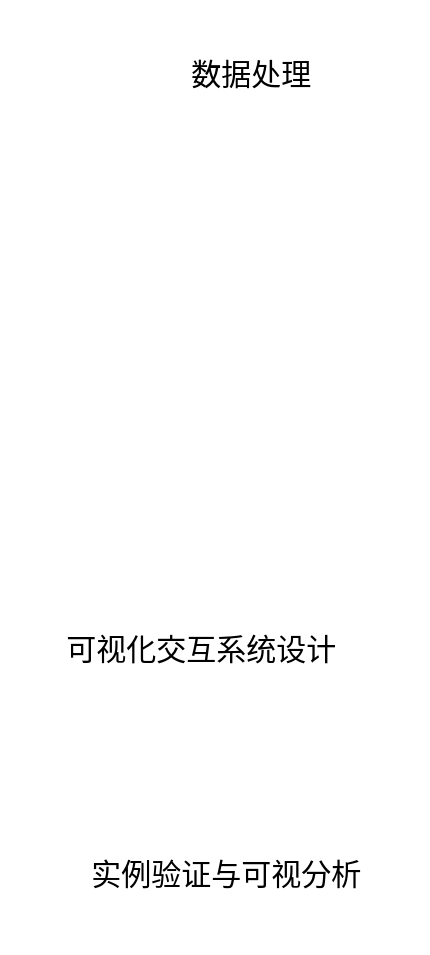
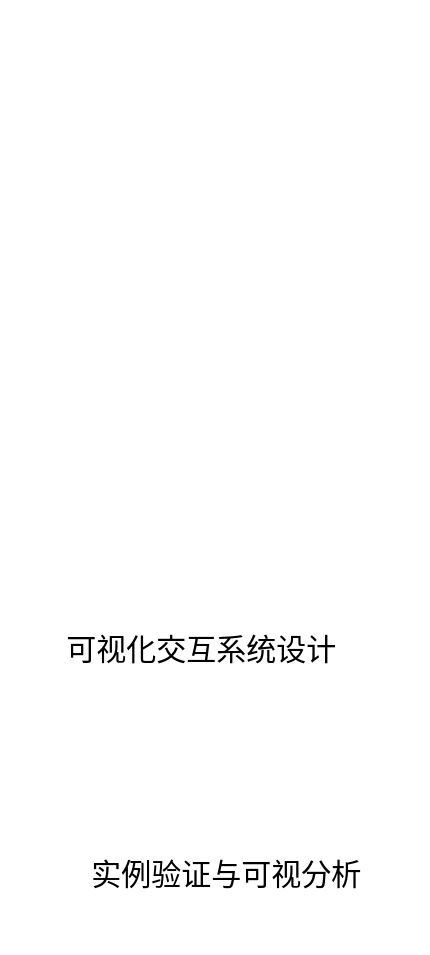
(251, 76) -> none
